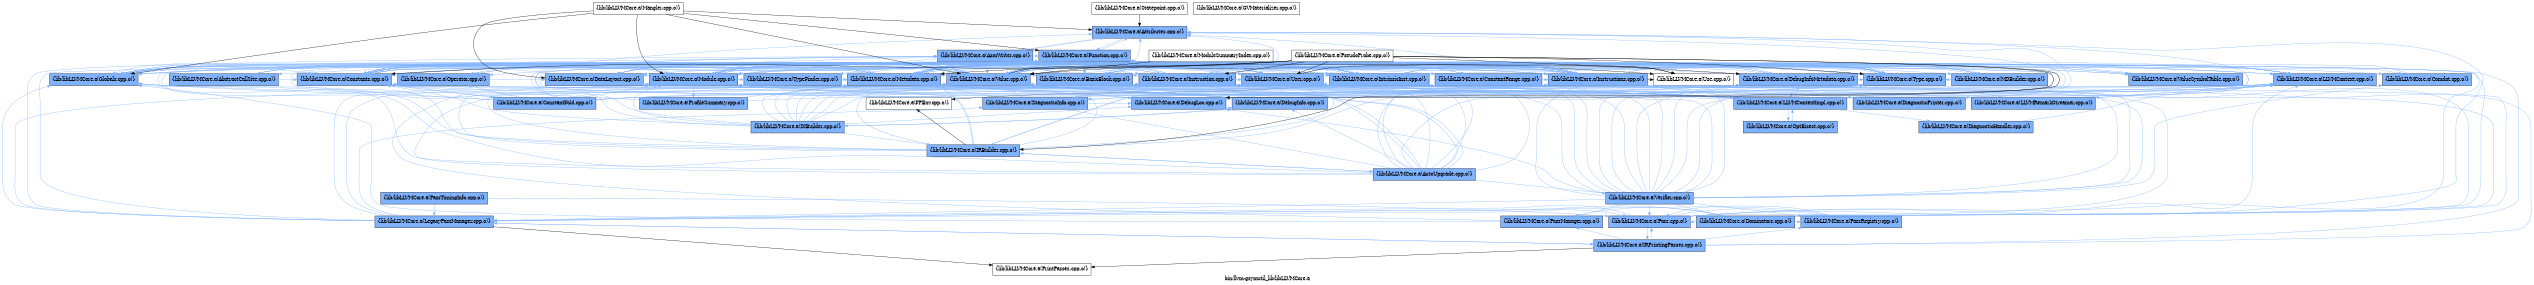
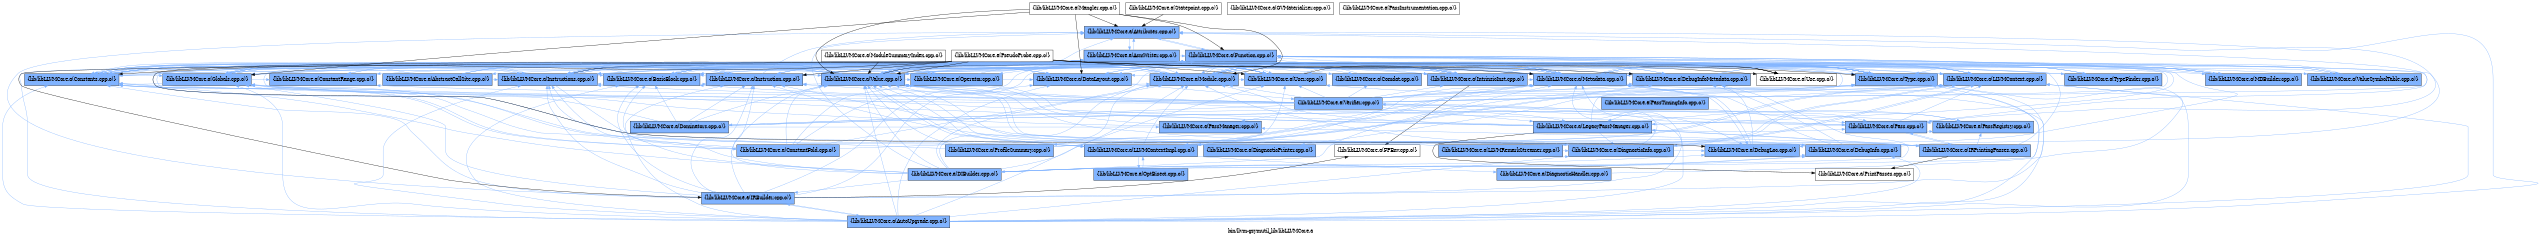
none -> (1400, 9)
(1378, 48) -> none
(764, 67) -> (596, 64)
(666, 68) -> (907, 124)
(999, 87) -> none
(1243, 89) -> (1211, 92)
